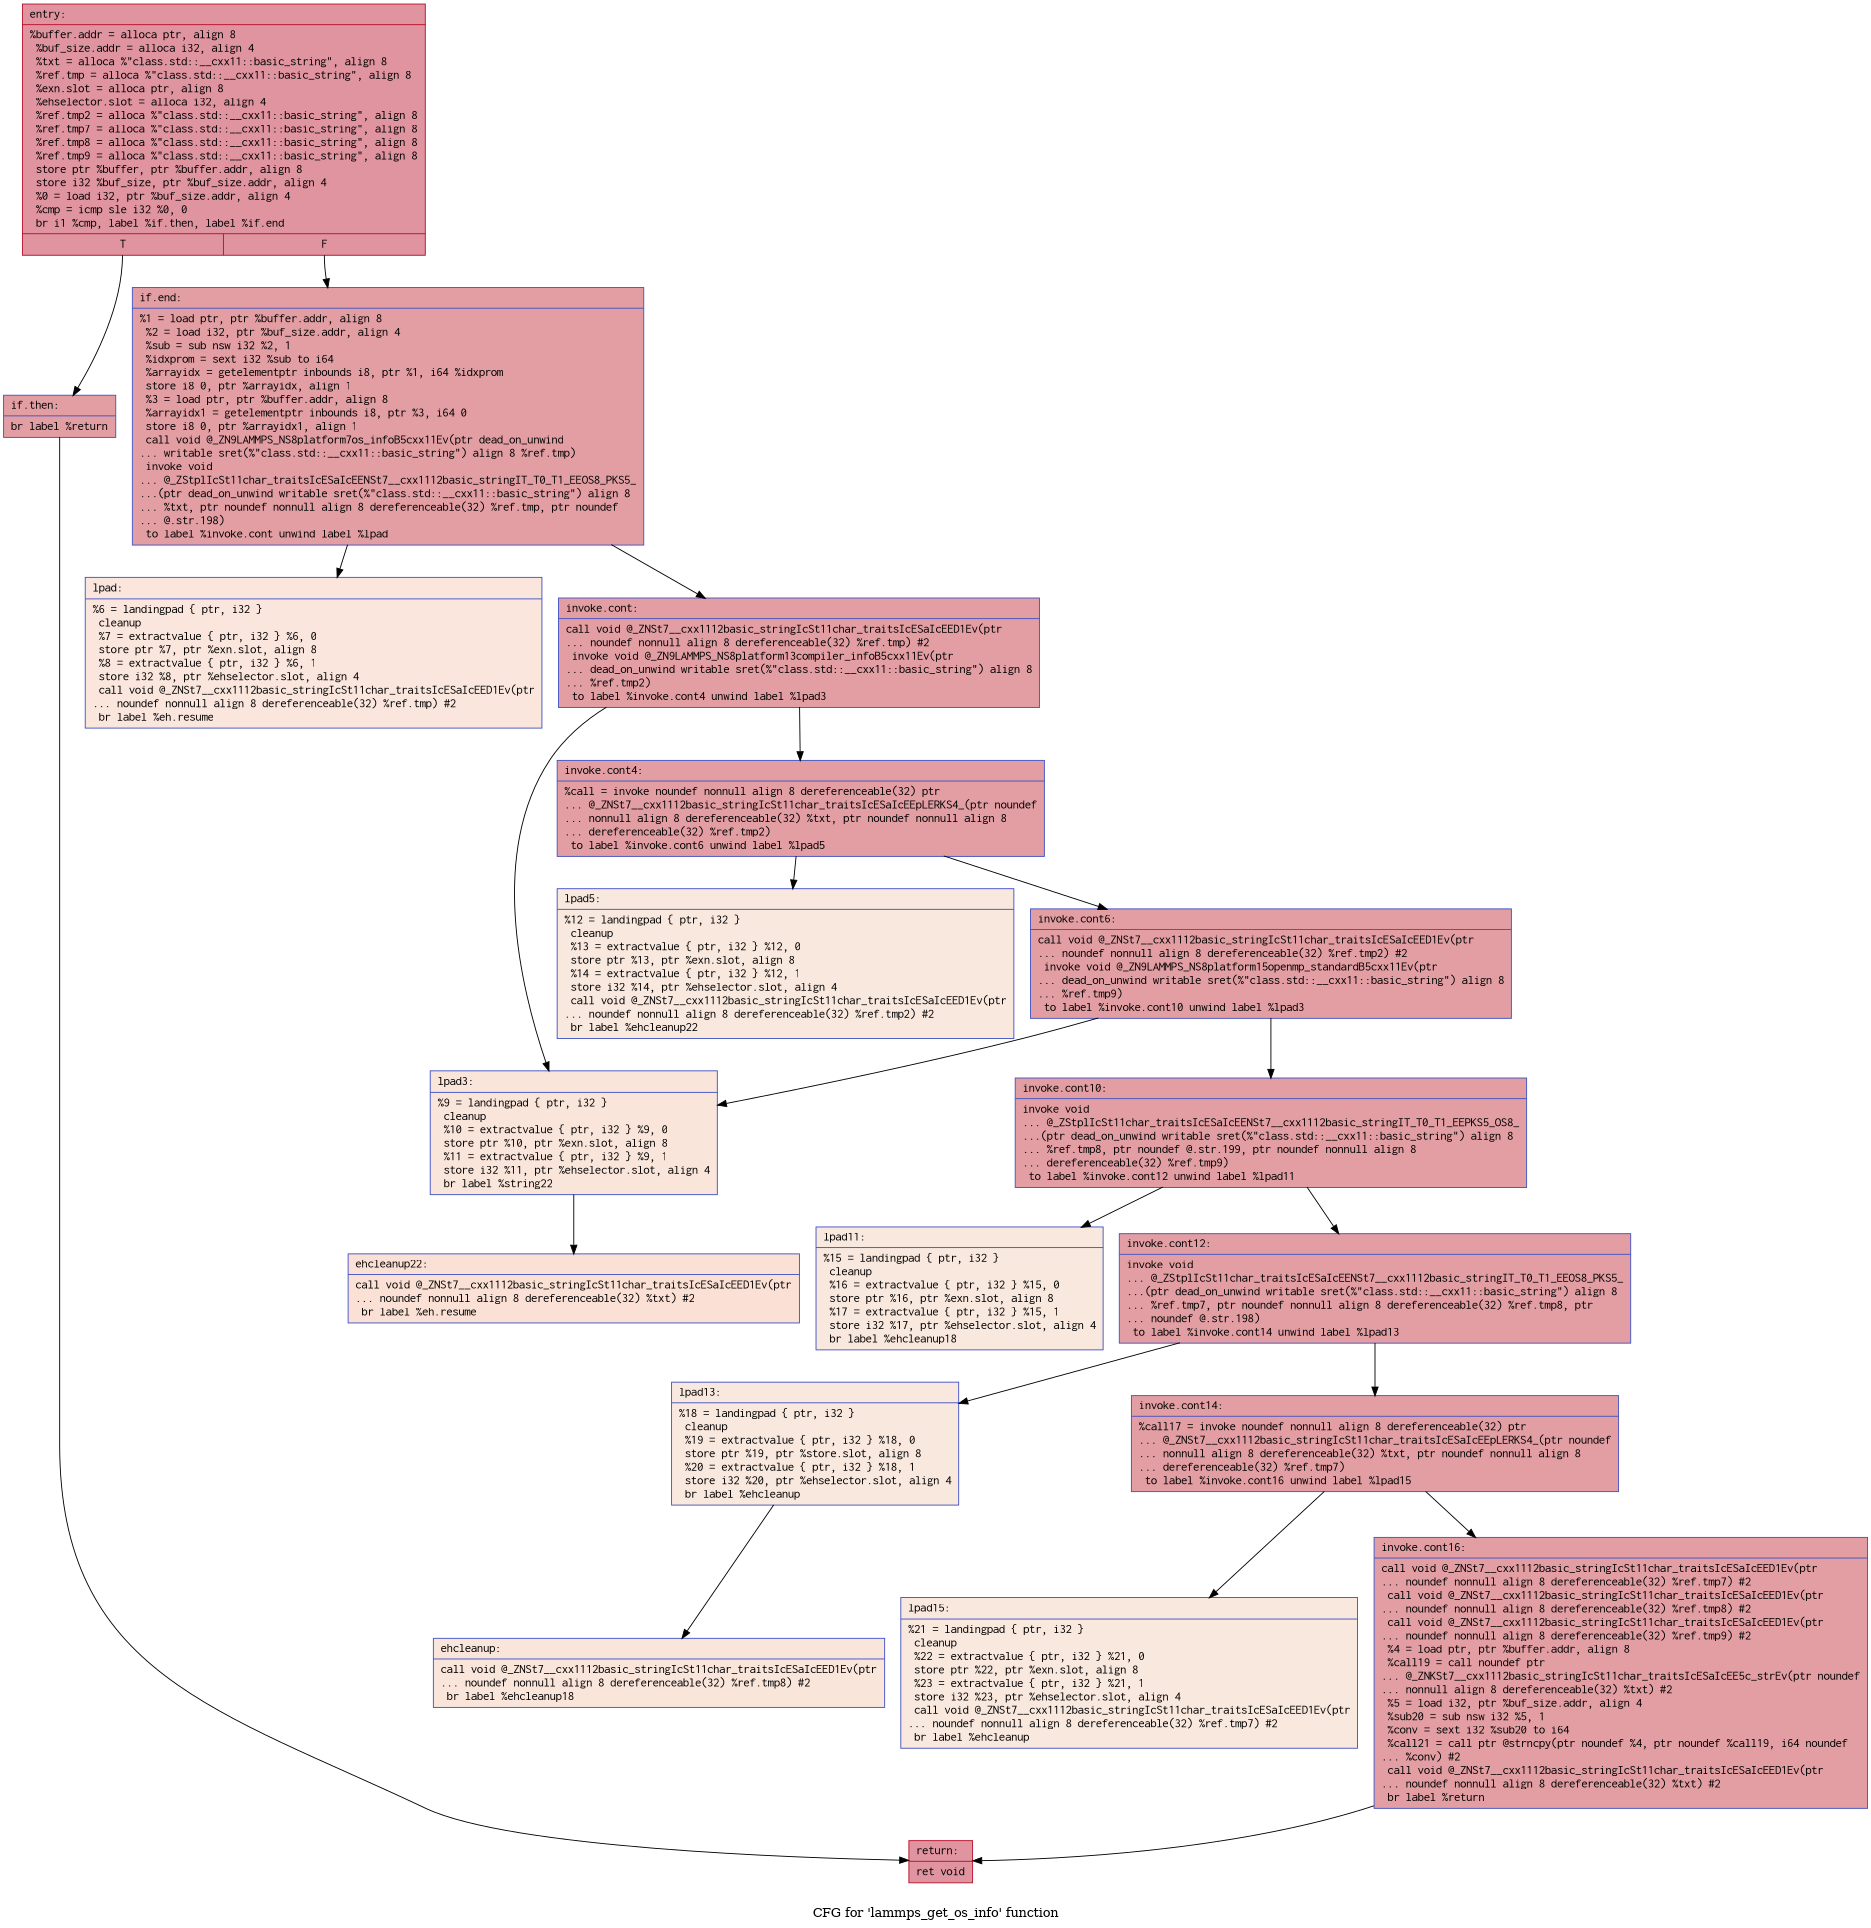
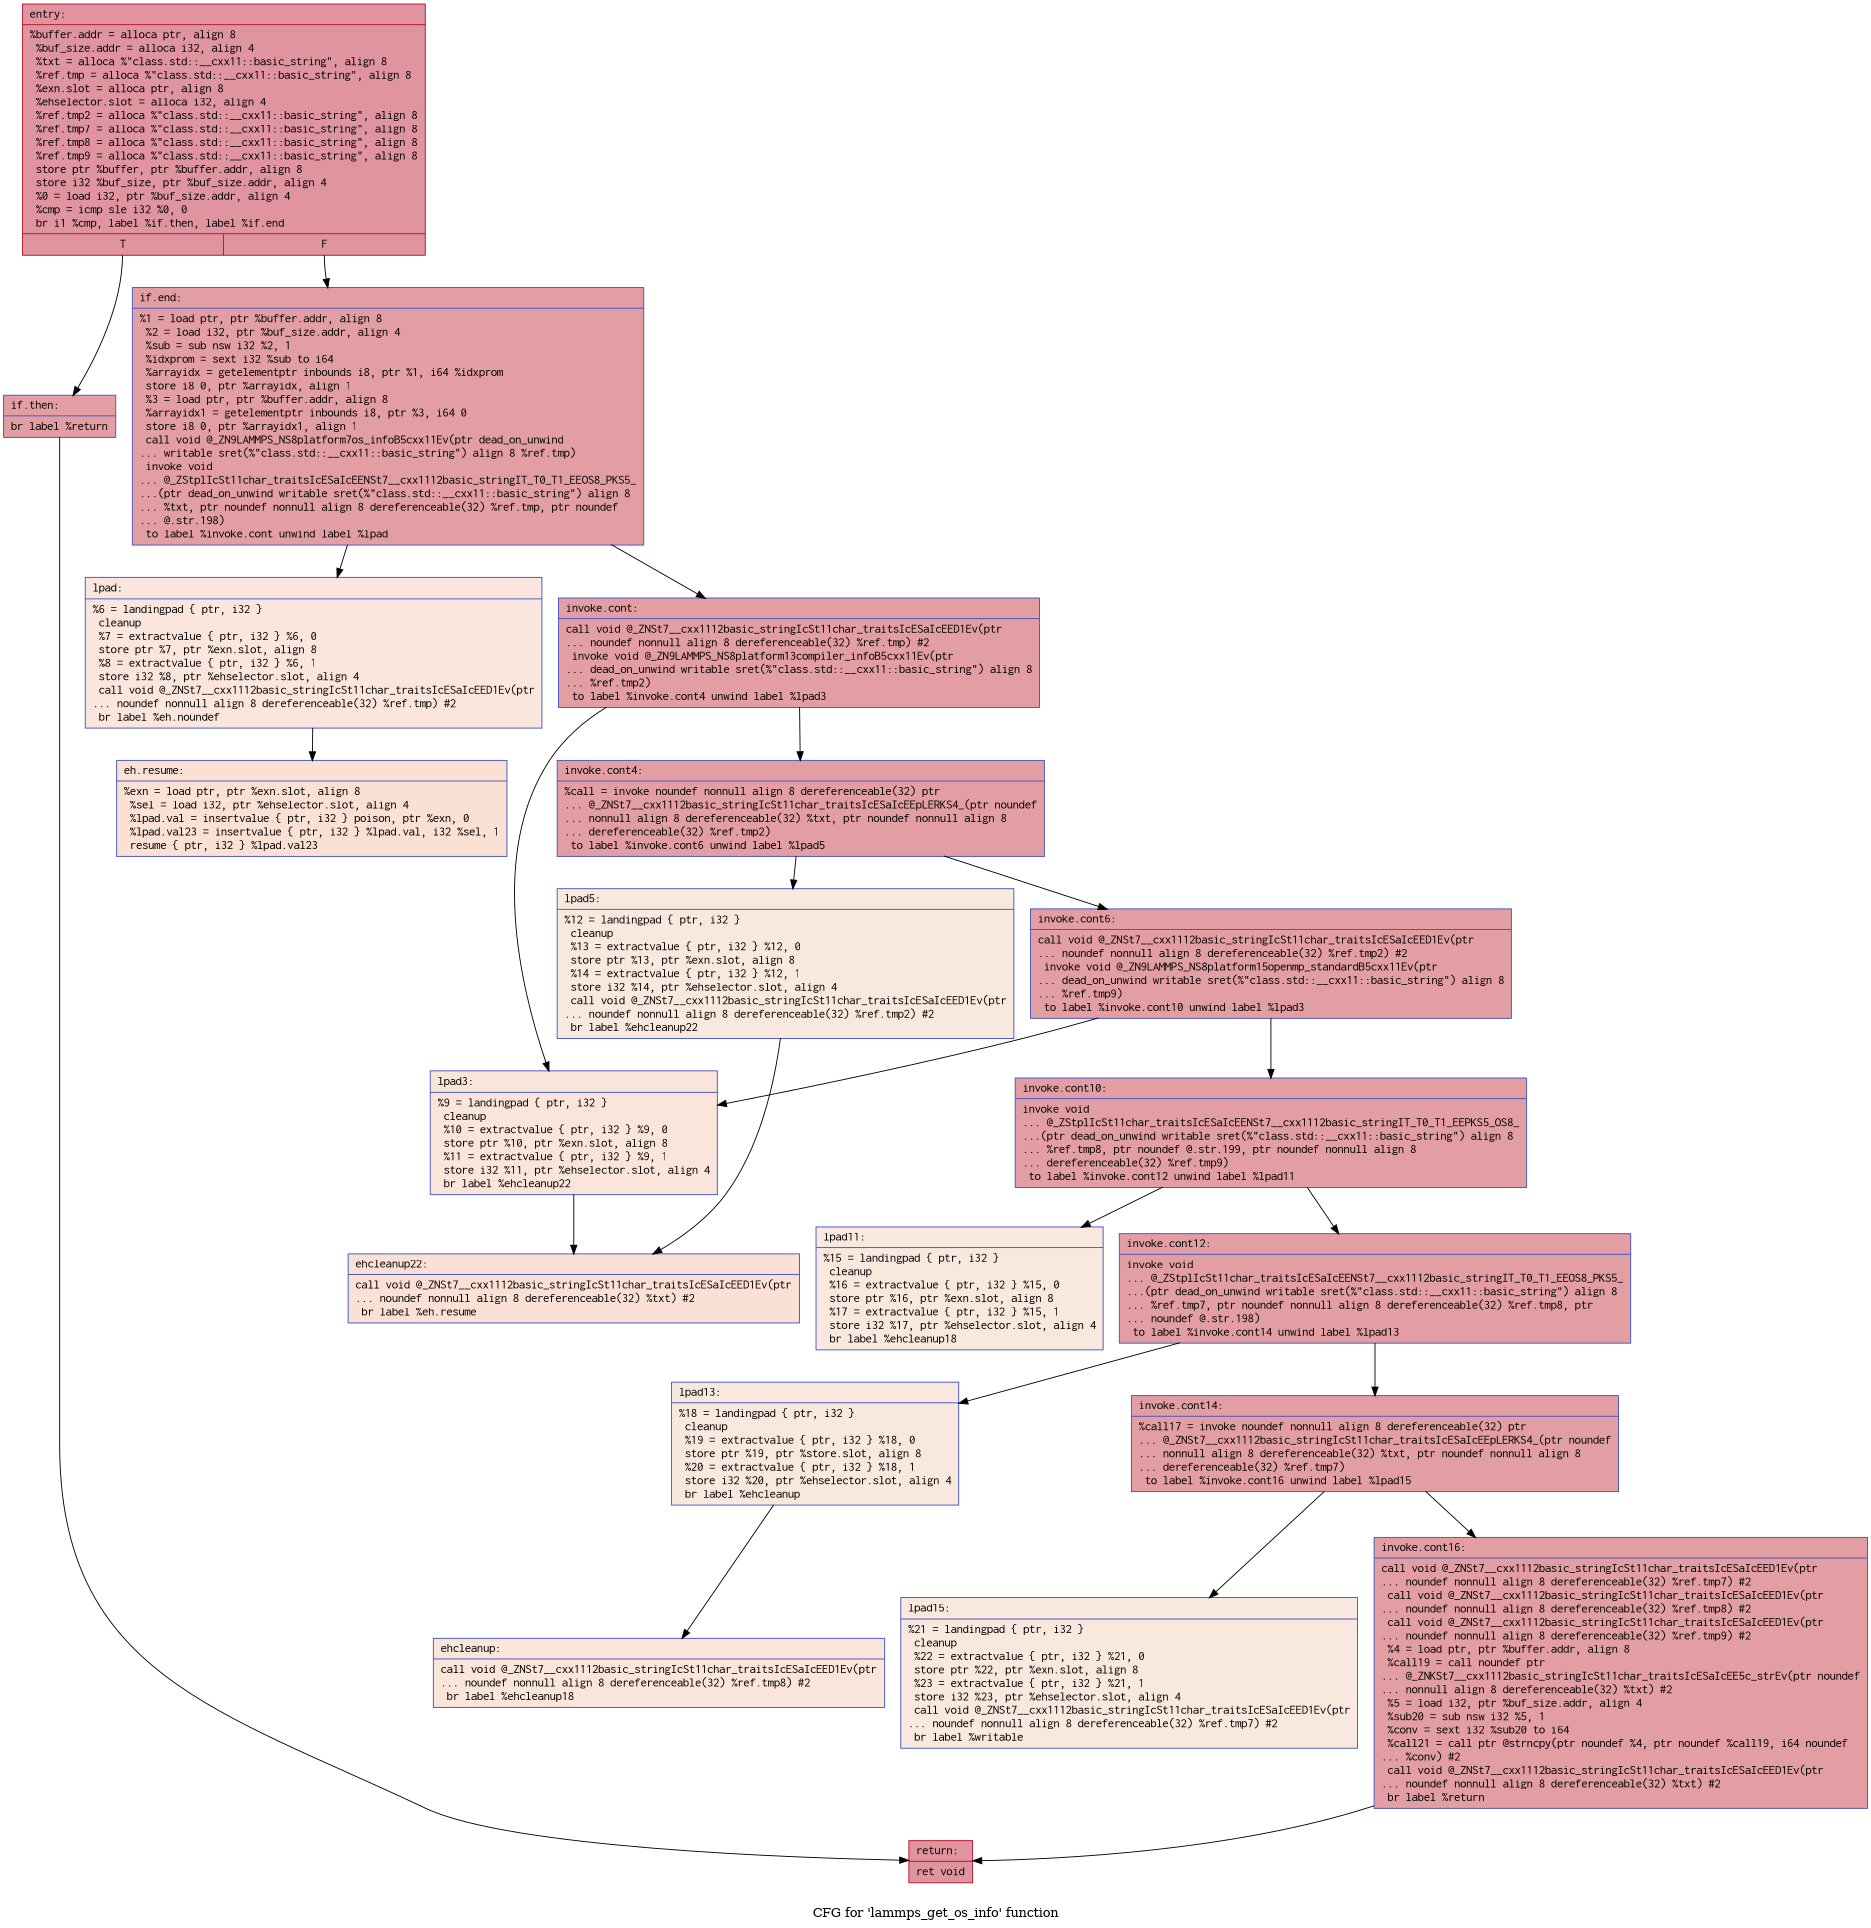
(153, 717) -> (156, 717)
none -> (312, 808)
none -> (746, 1160)
(495, 1183) -> (504, 1183)
(969, 1737) -> (966, 1737)
